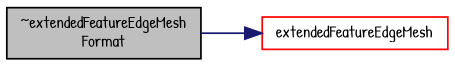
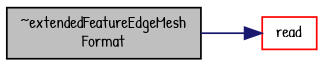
(355, 33) -> (289, 33)
